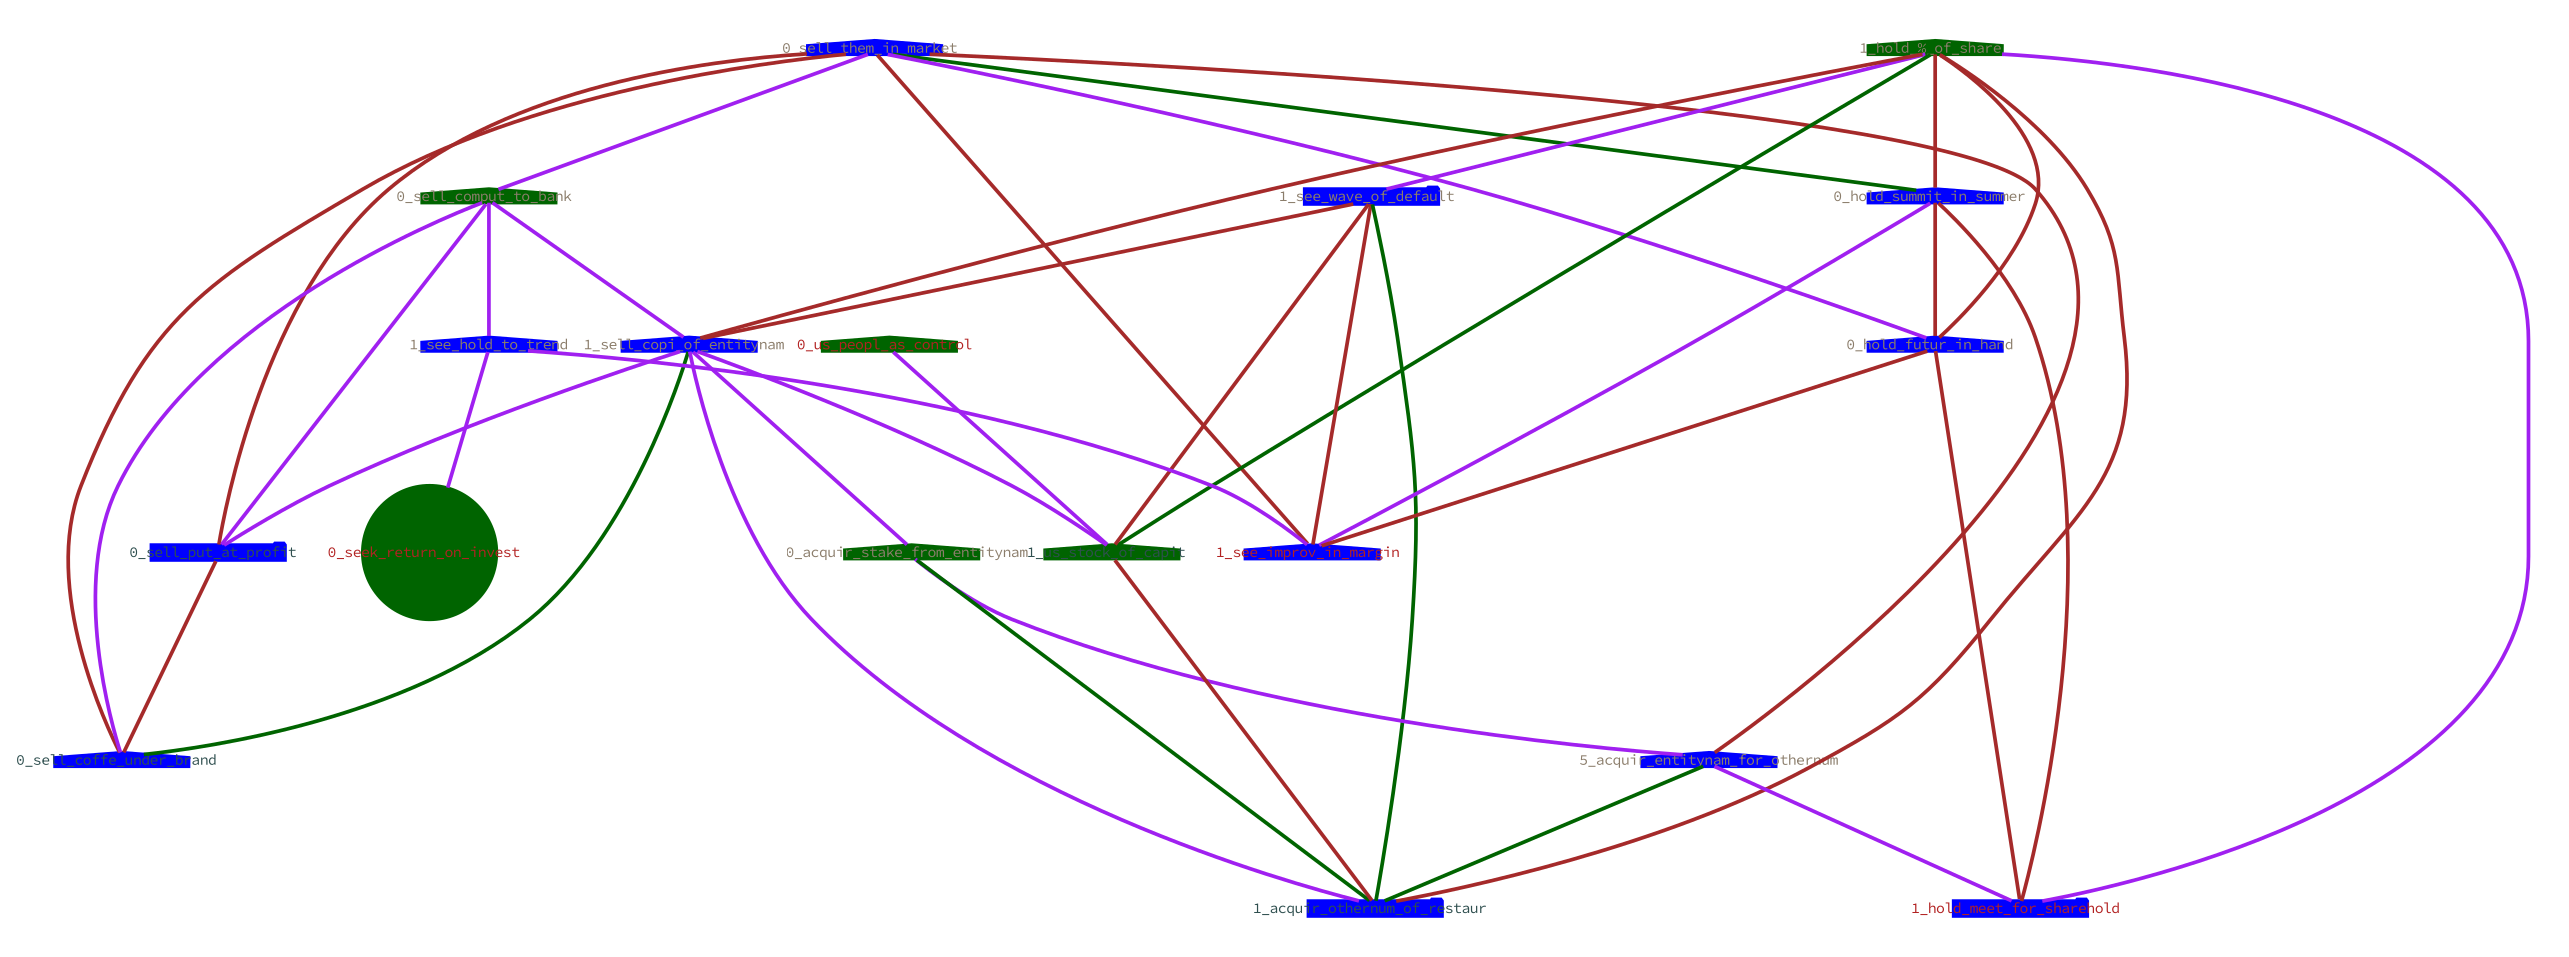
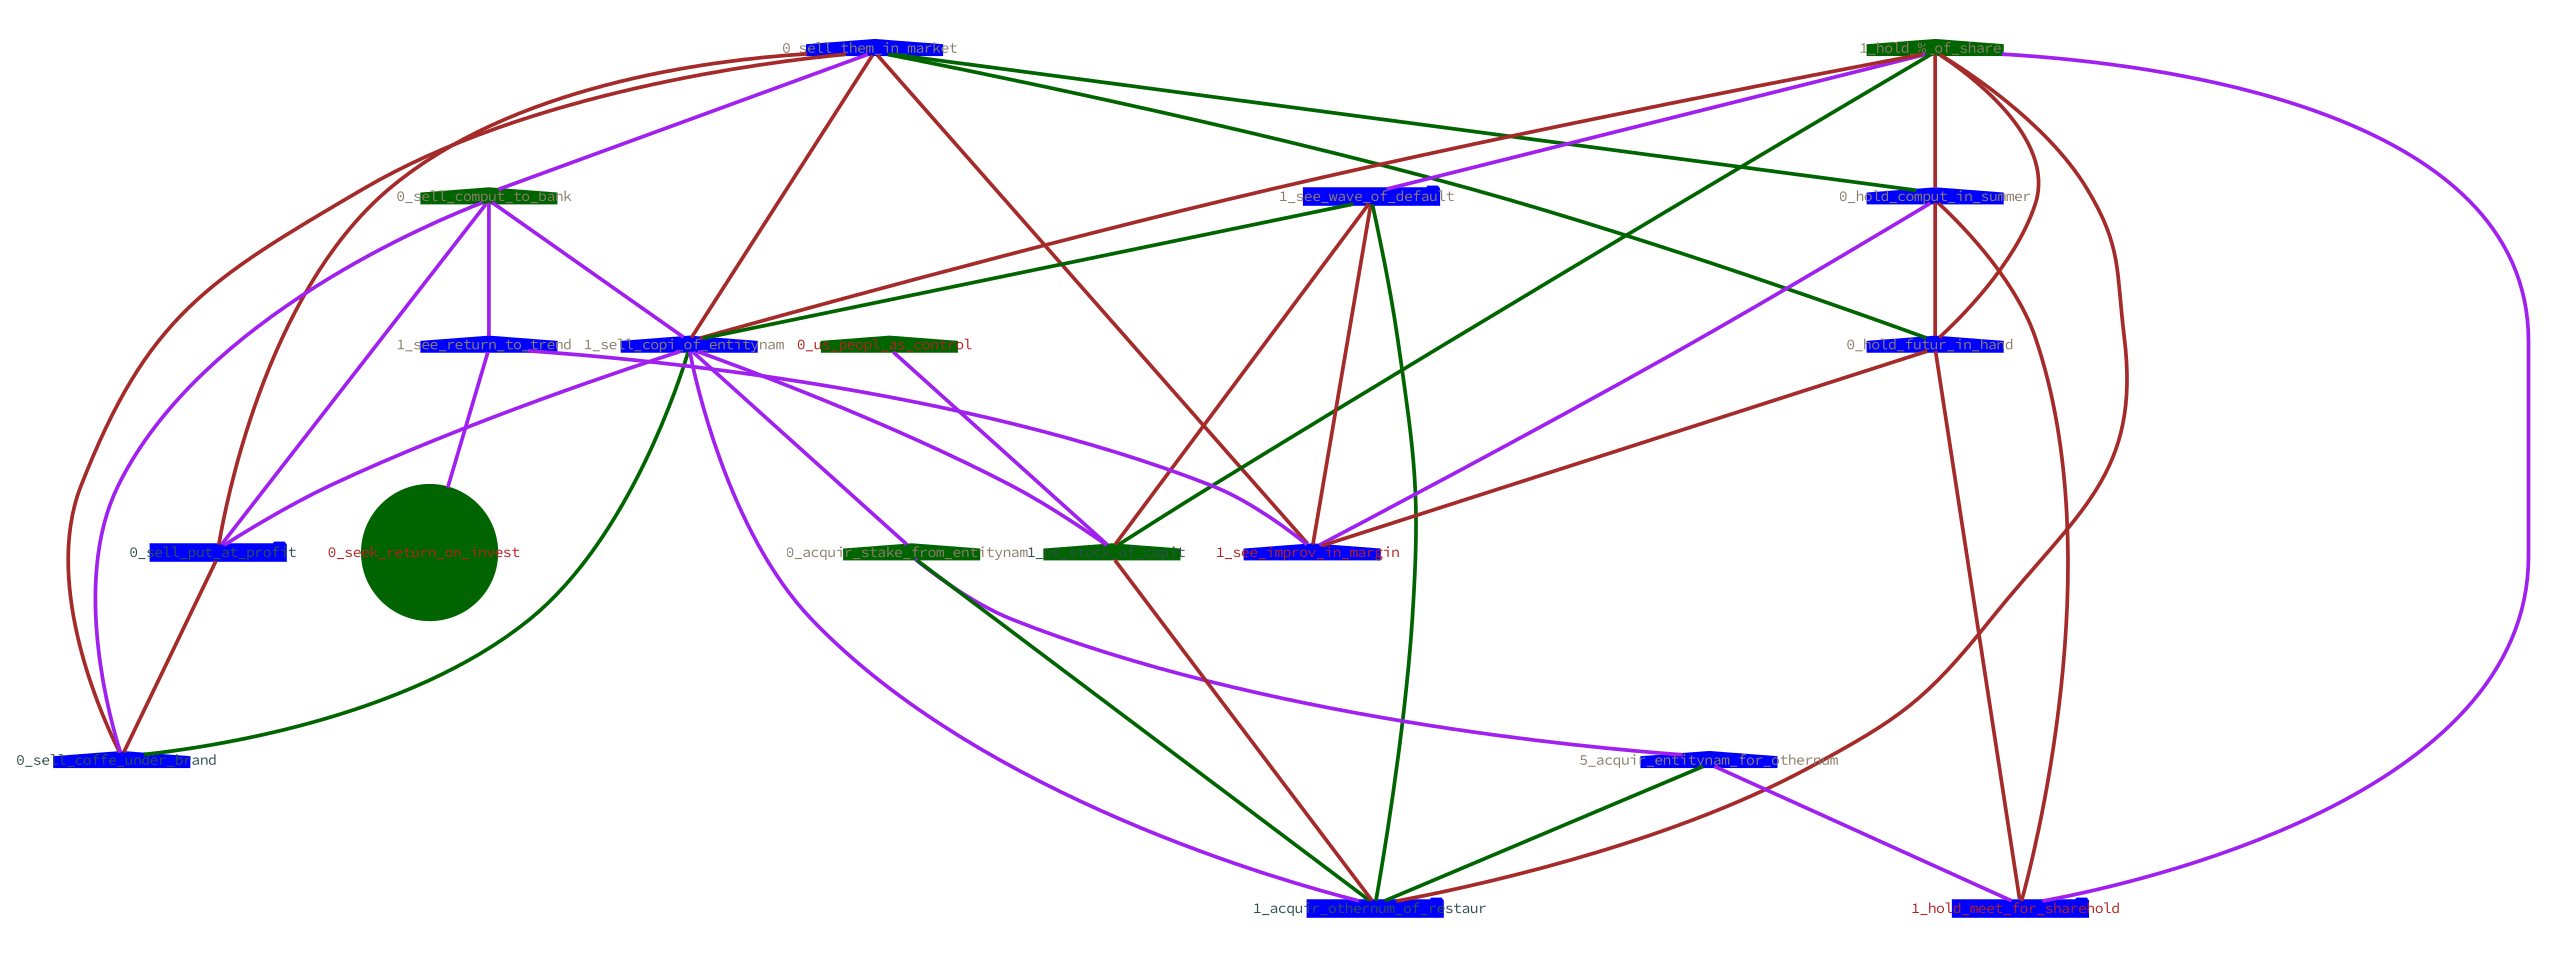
(1889, 140) -> (782, 196)
(1491, 195) -> (1491, 195)
(1935, 197) -> (1935, 197)
(1093, 258) -> (1093, 258)
(489, 345) -> (489, 345)
